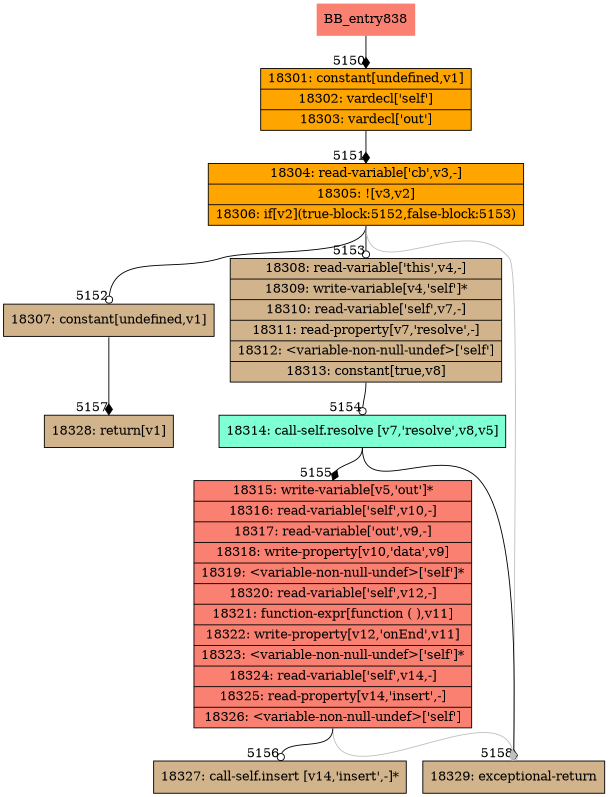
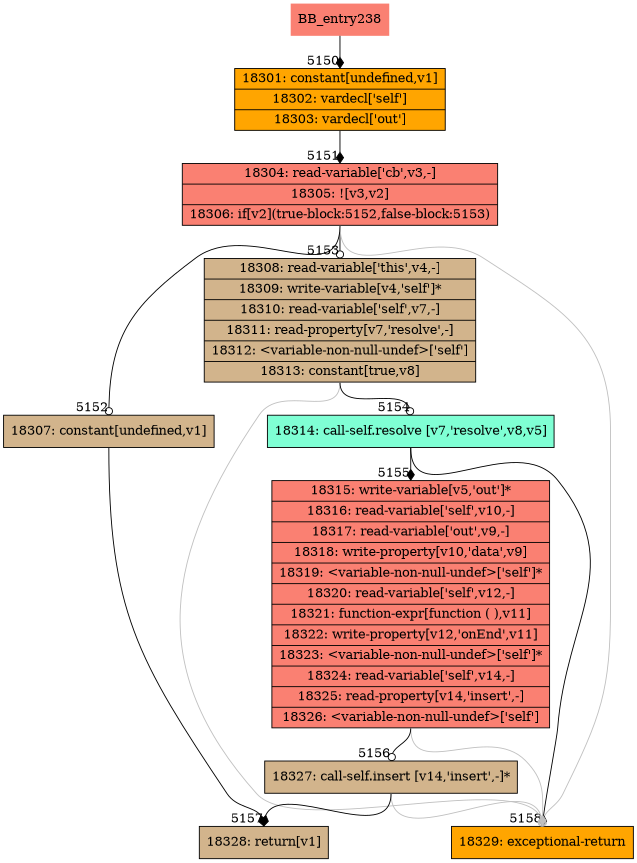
(366, 20) -> (340, 20)
(366, 194) -> (340, 194)
none -> (197, 702)
(514, 777) -> (542, 843)
none -> (463, 811)
none -> (354, 814)
